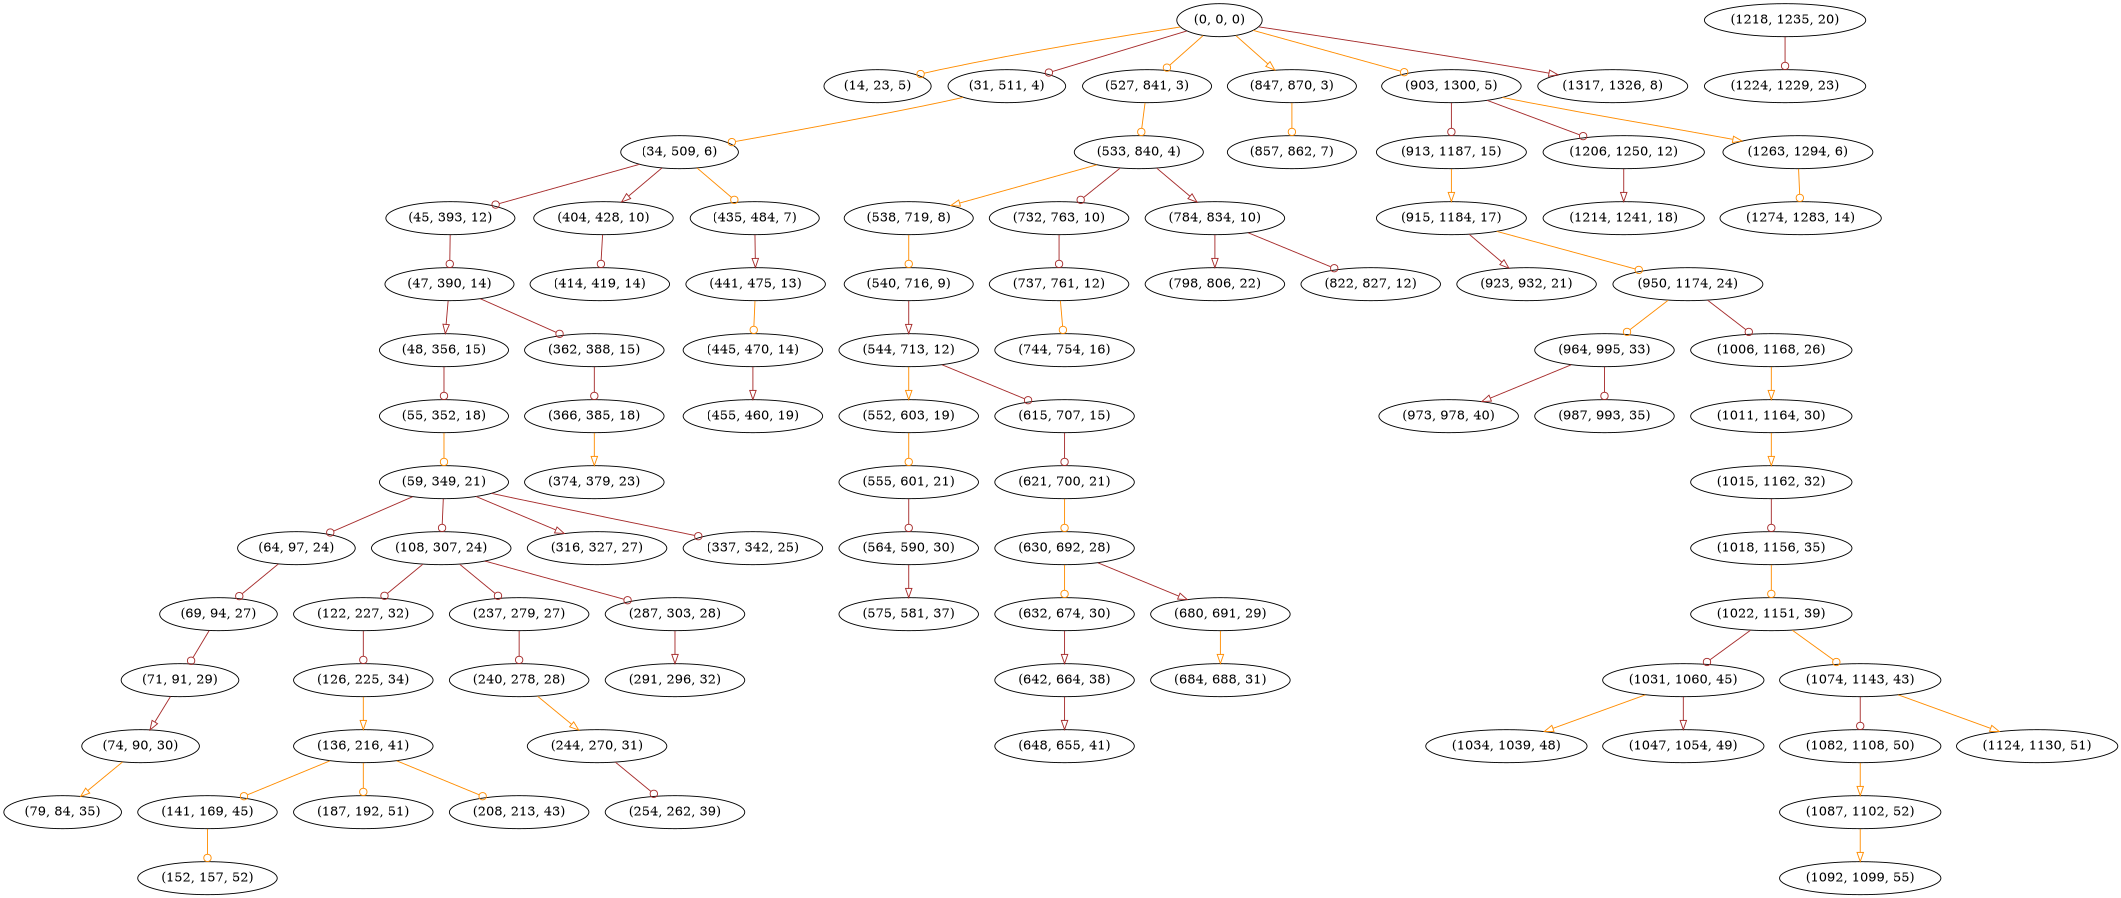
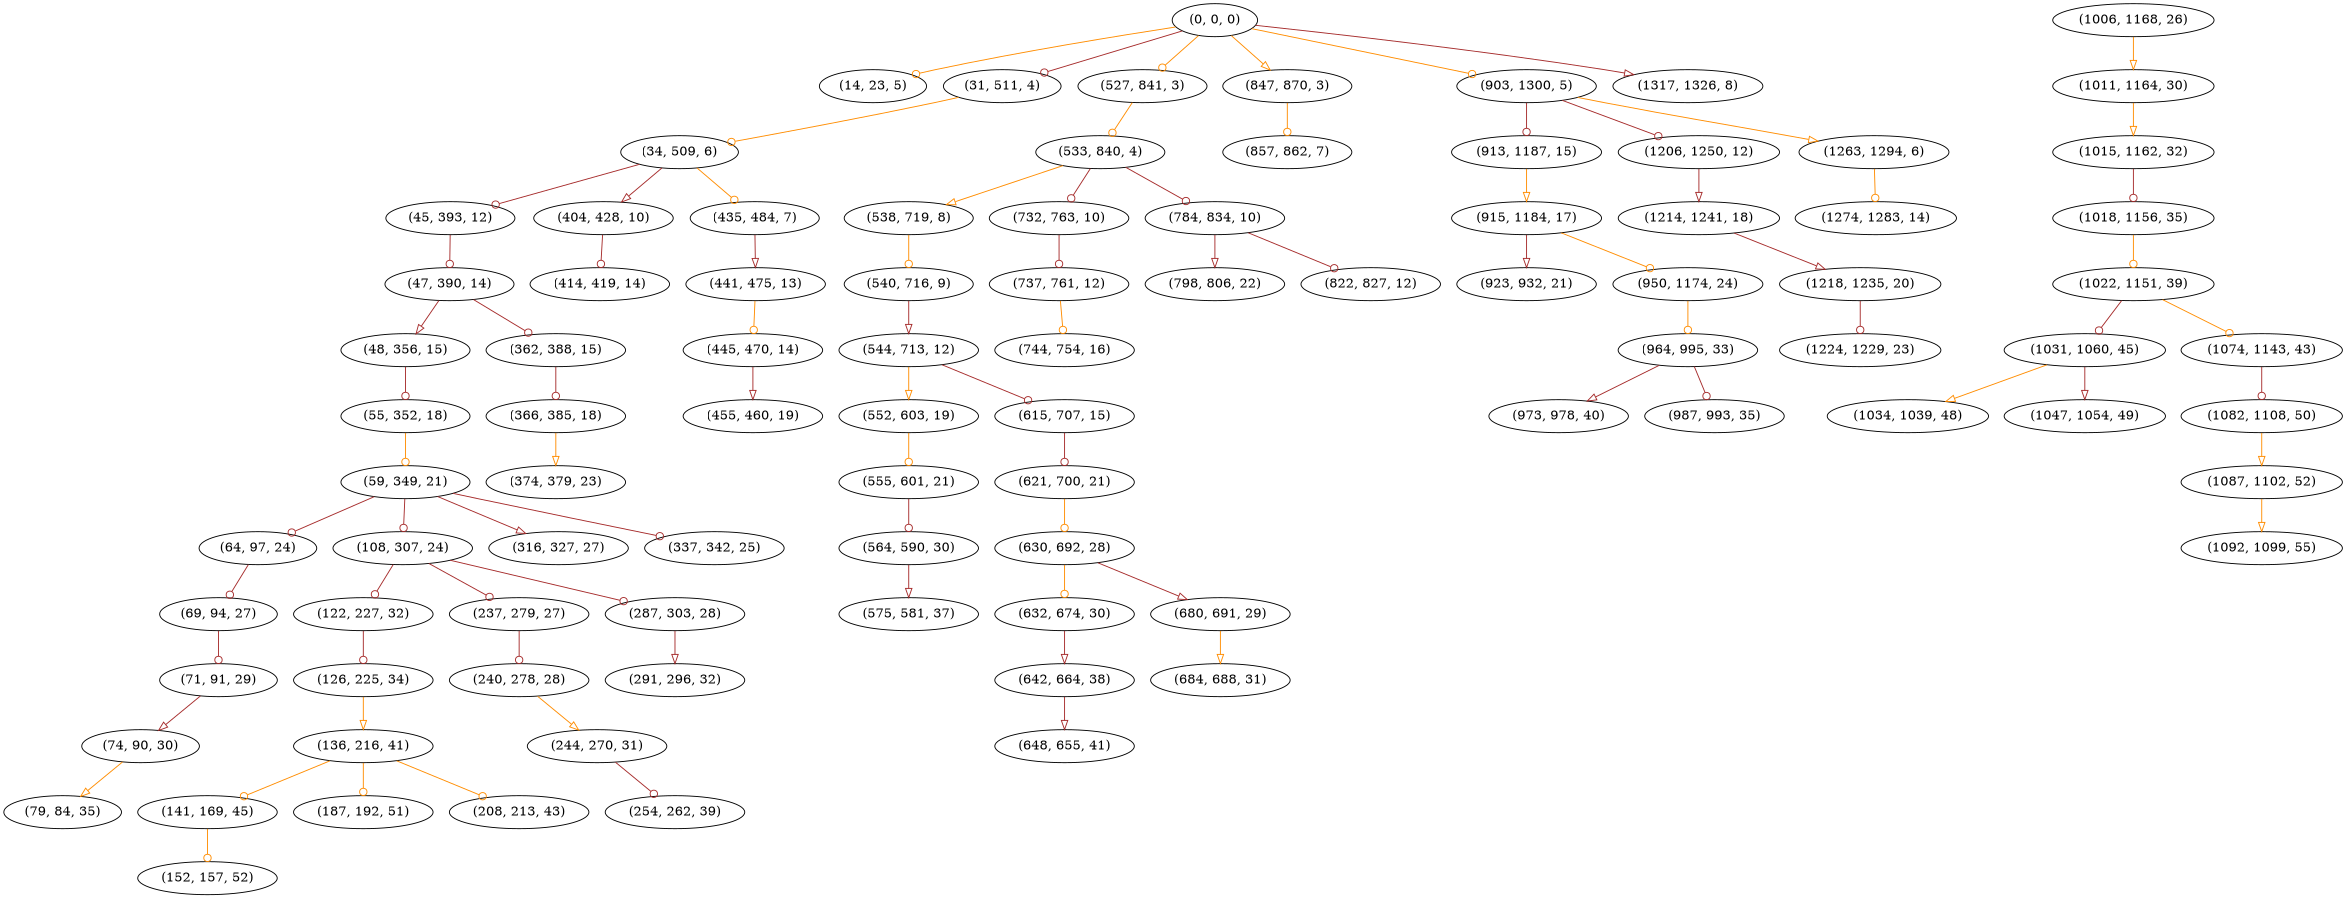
(1173, 182) -> (1154, 183)
none -> (1775, 249)
(1727, 315) -> none
(2037, 746) -> none
